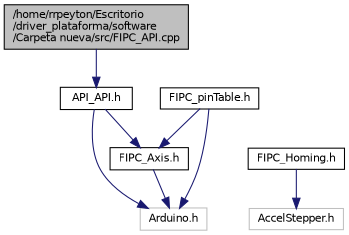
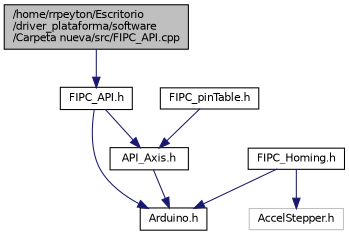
(96, 98) -> (96, 98)
(202, 155) -> (240, 186)
(149, 159) -> (149, 159)
(174, 219) -> (174, 219)
